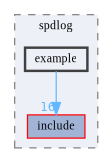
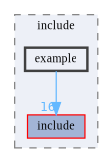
(56, 26) -> (56, 26)
